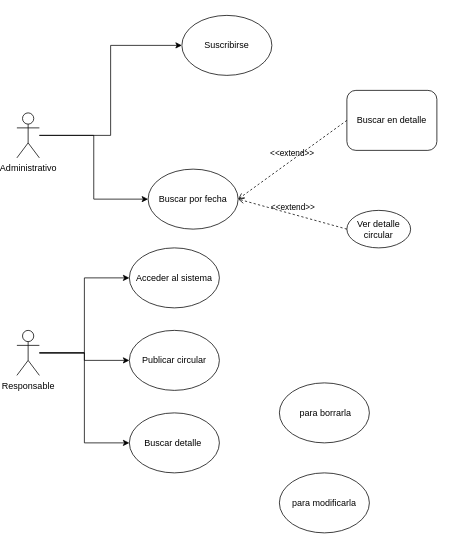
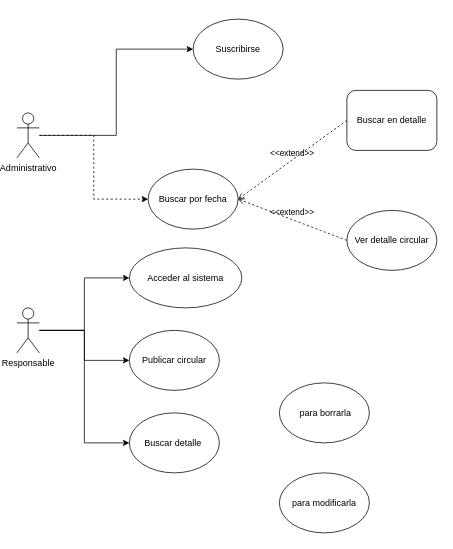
(227, 45) -> (238, 49)
(94, 193) -> (94, 193)
(379, 229) -> (392, 240)
(174, 278) -> (186, 278)
(28, 353) -> (28, 330)
